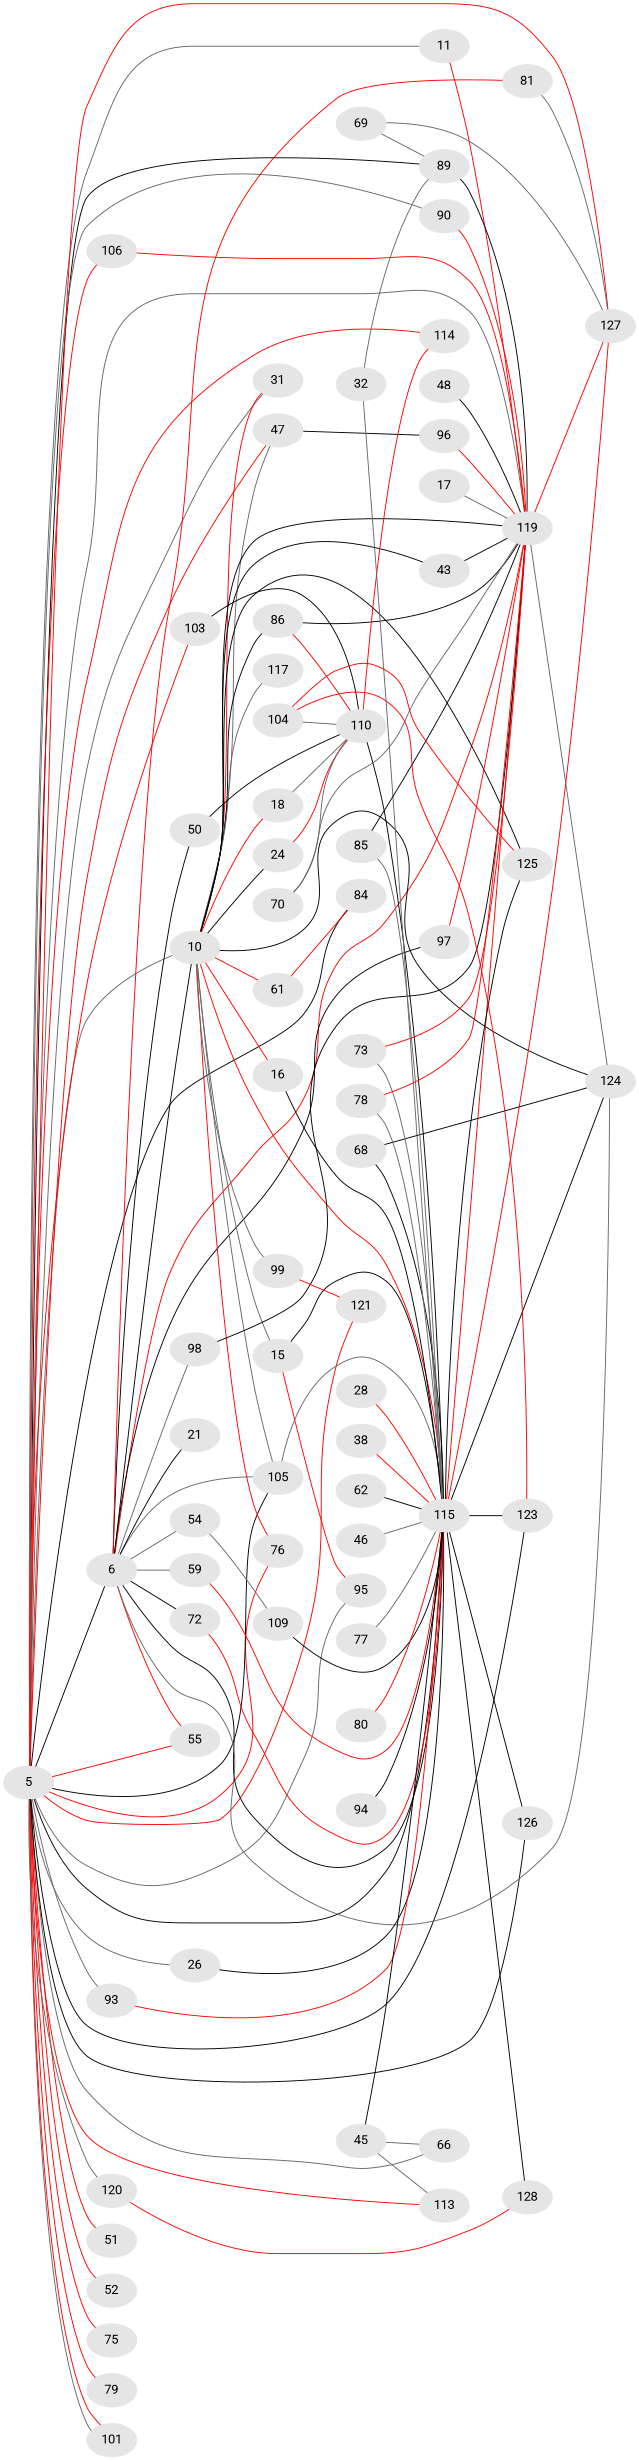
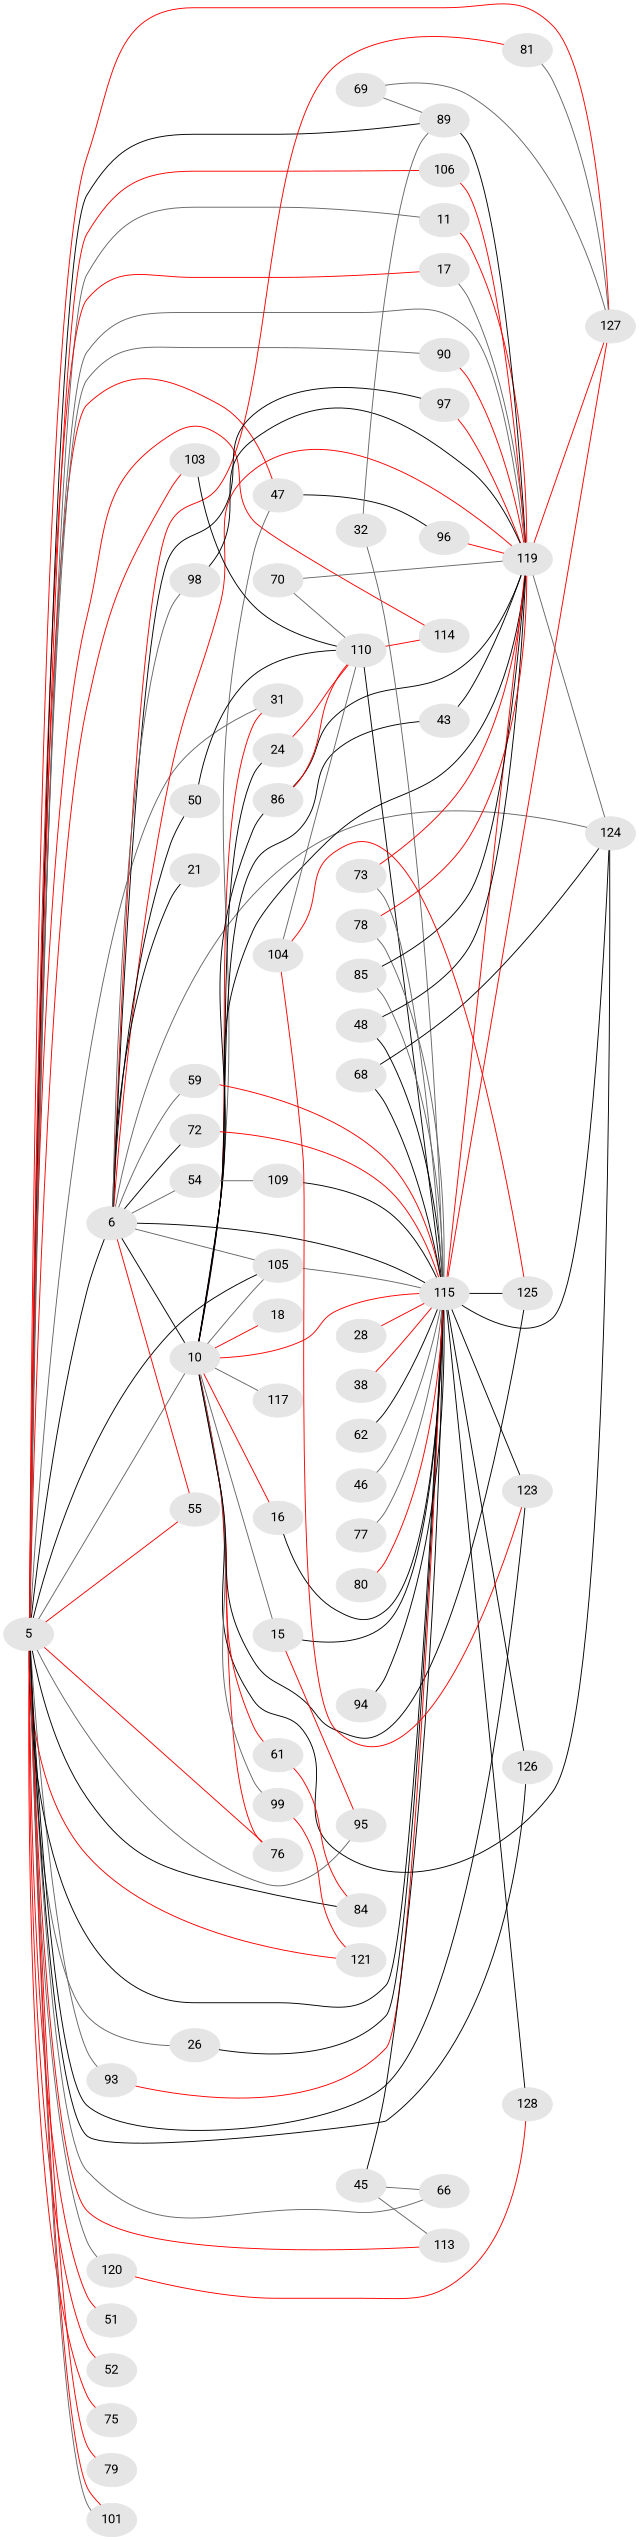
(320, 766) -> none
none -> (46, 787)
none -> (415, 1123)
